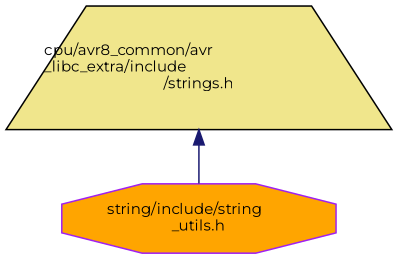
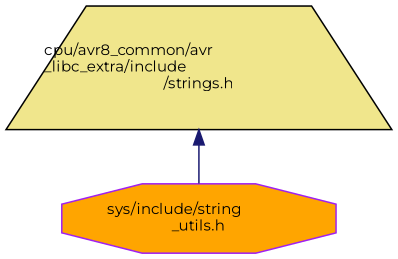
(199, 219) -> (199, 219)
